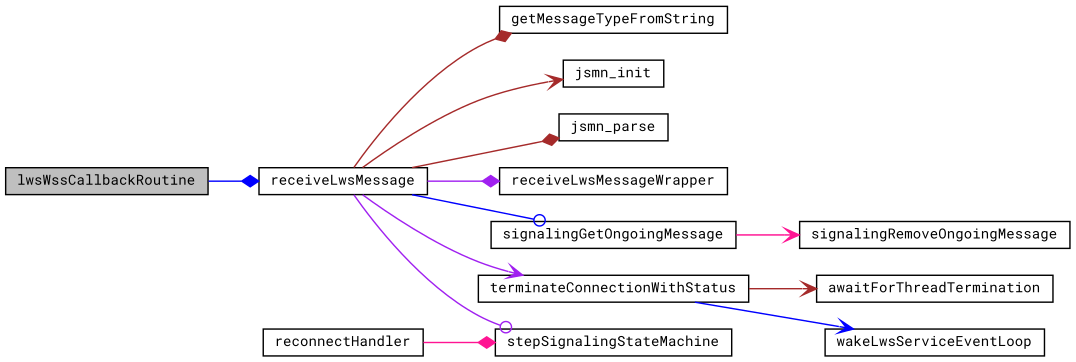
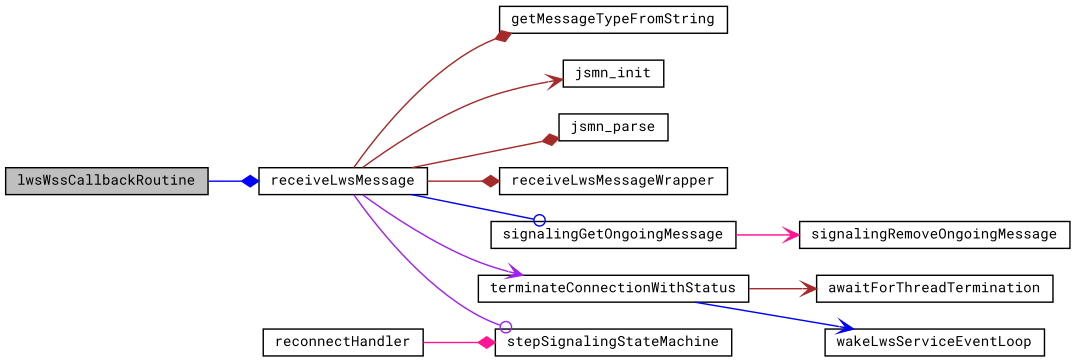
(455, 181) -> (455, 181)
